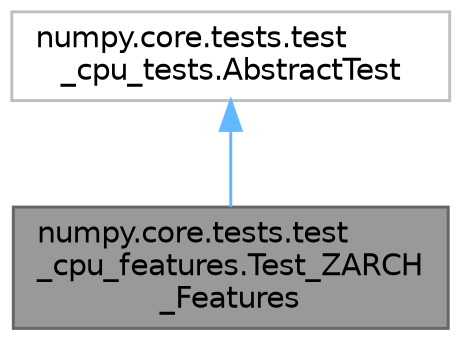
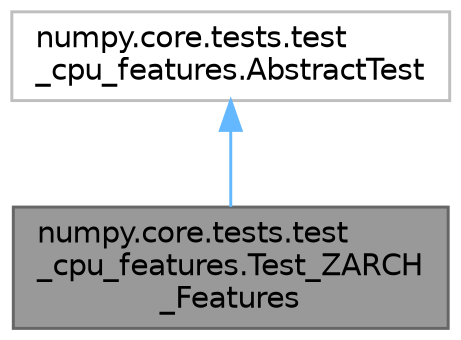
(231, 56) -> (231, 56)
